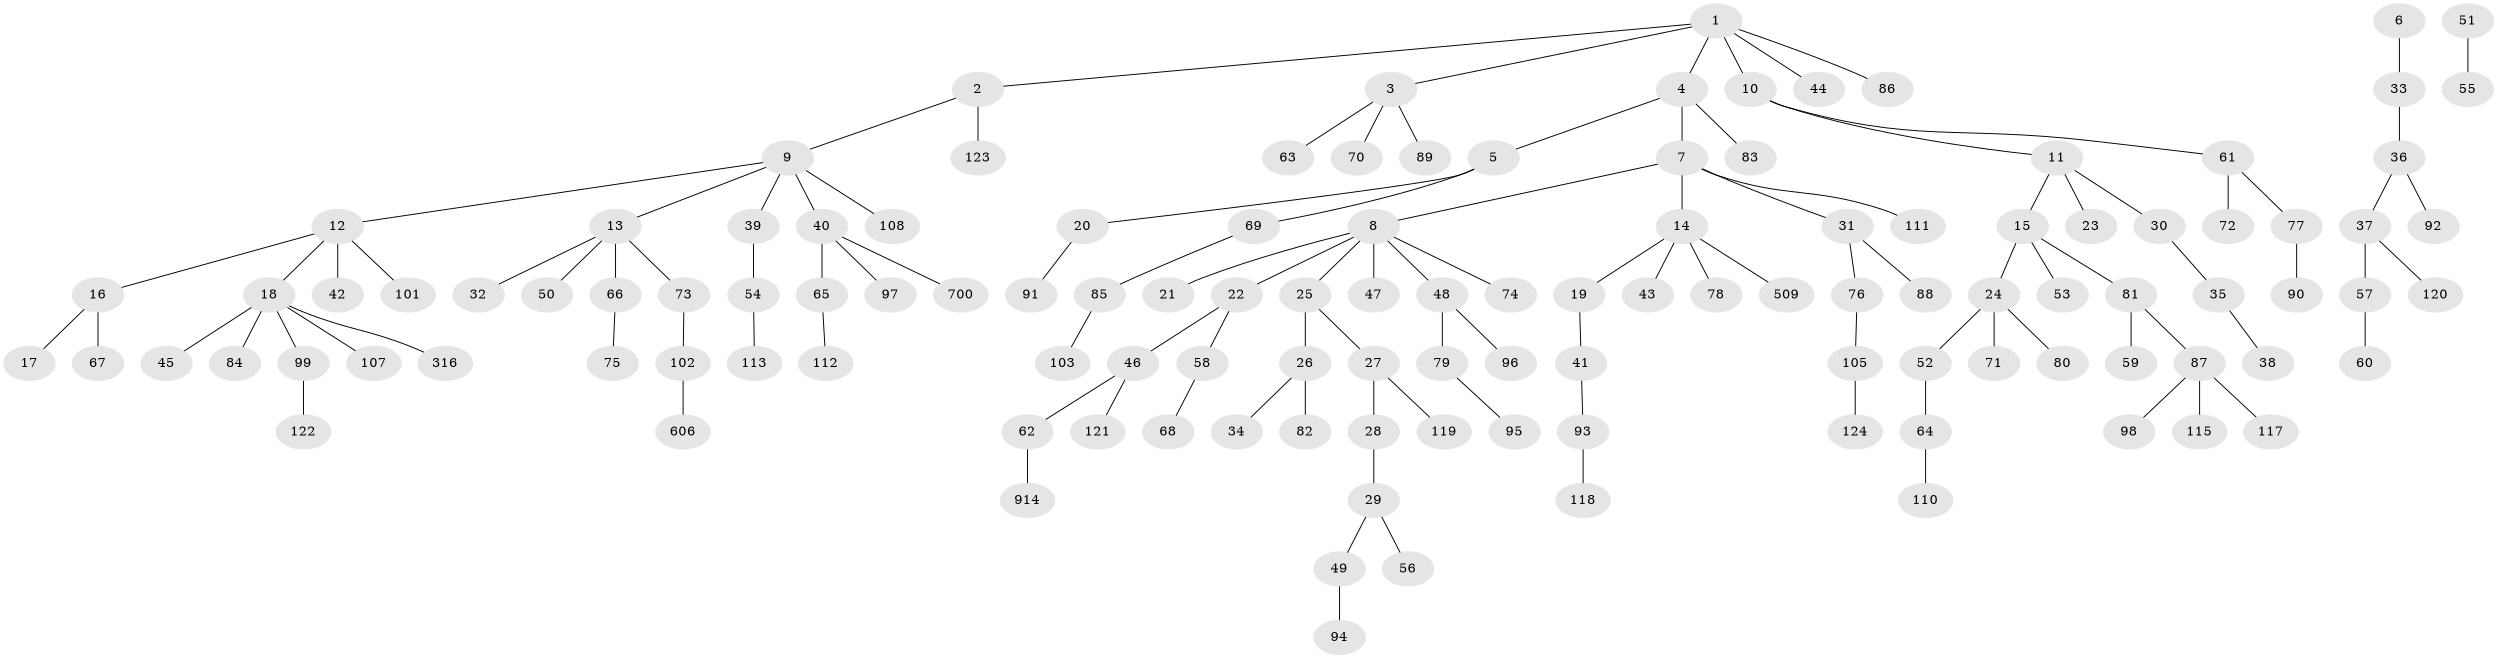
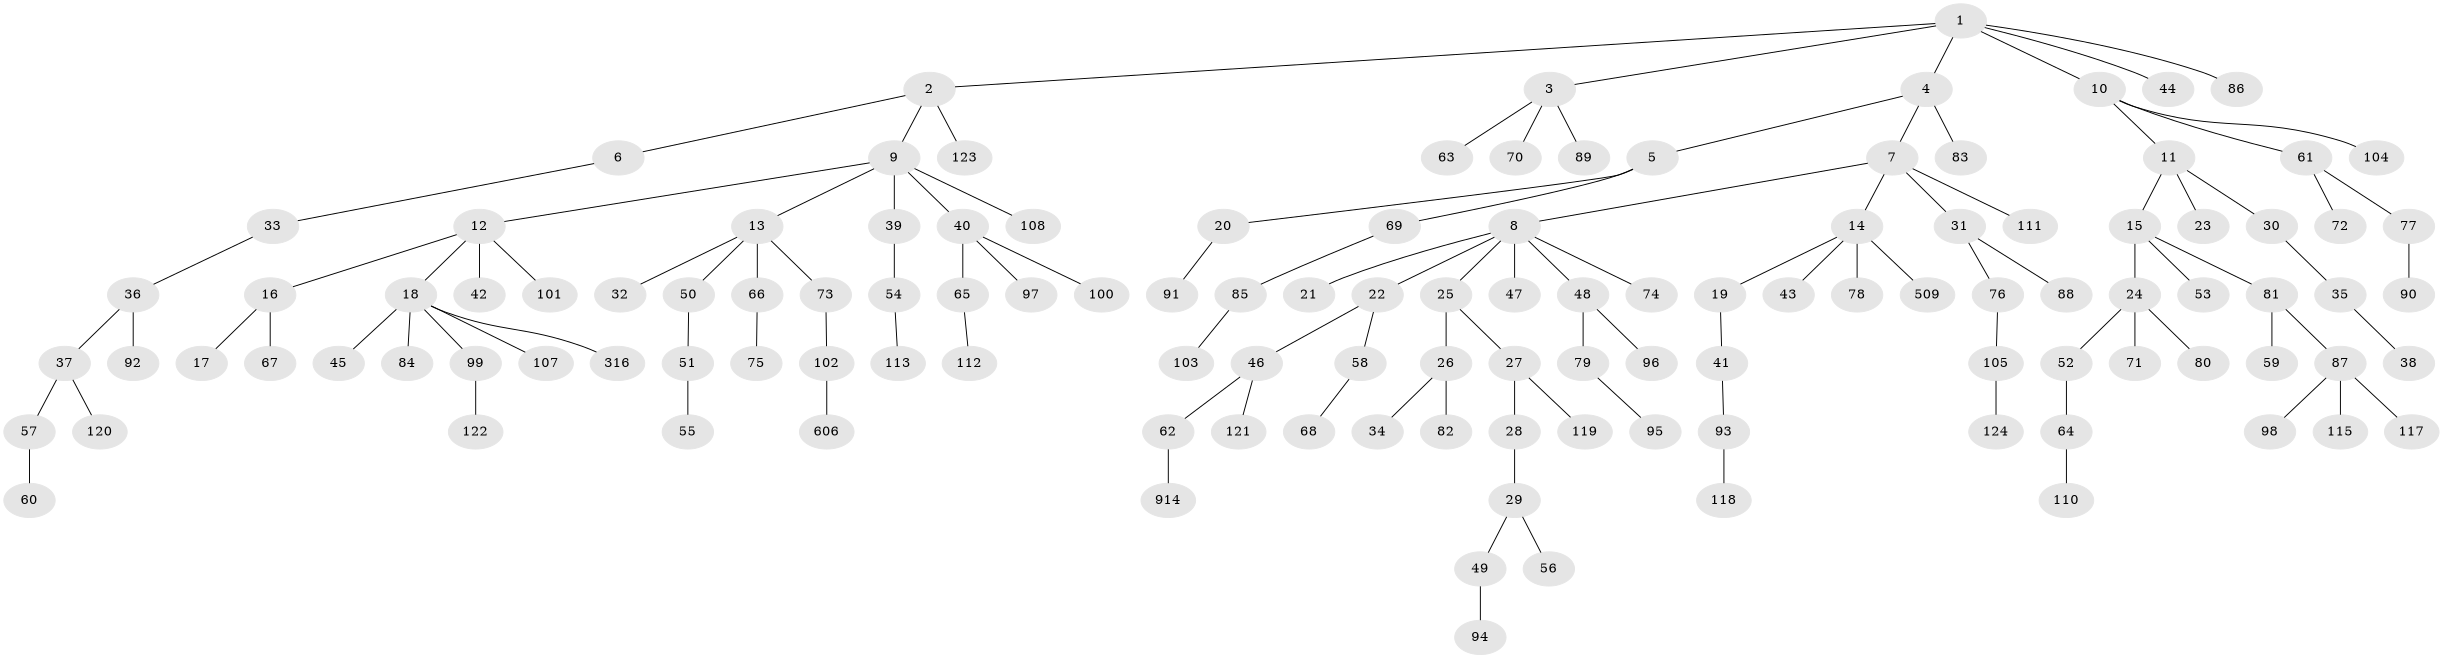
none -> (774, 124)
none -> (2377, 158)
(961, 295) -> (1102, 295)
none -> (688, 329)
